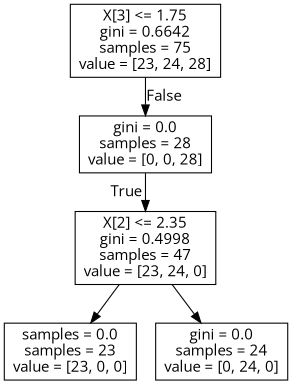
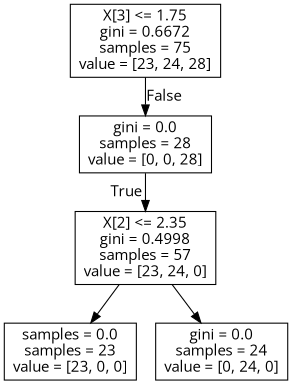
(145, 41) -> (145, 41)
(145, 248) -> (145, 248)
